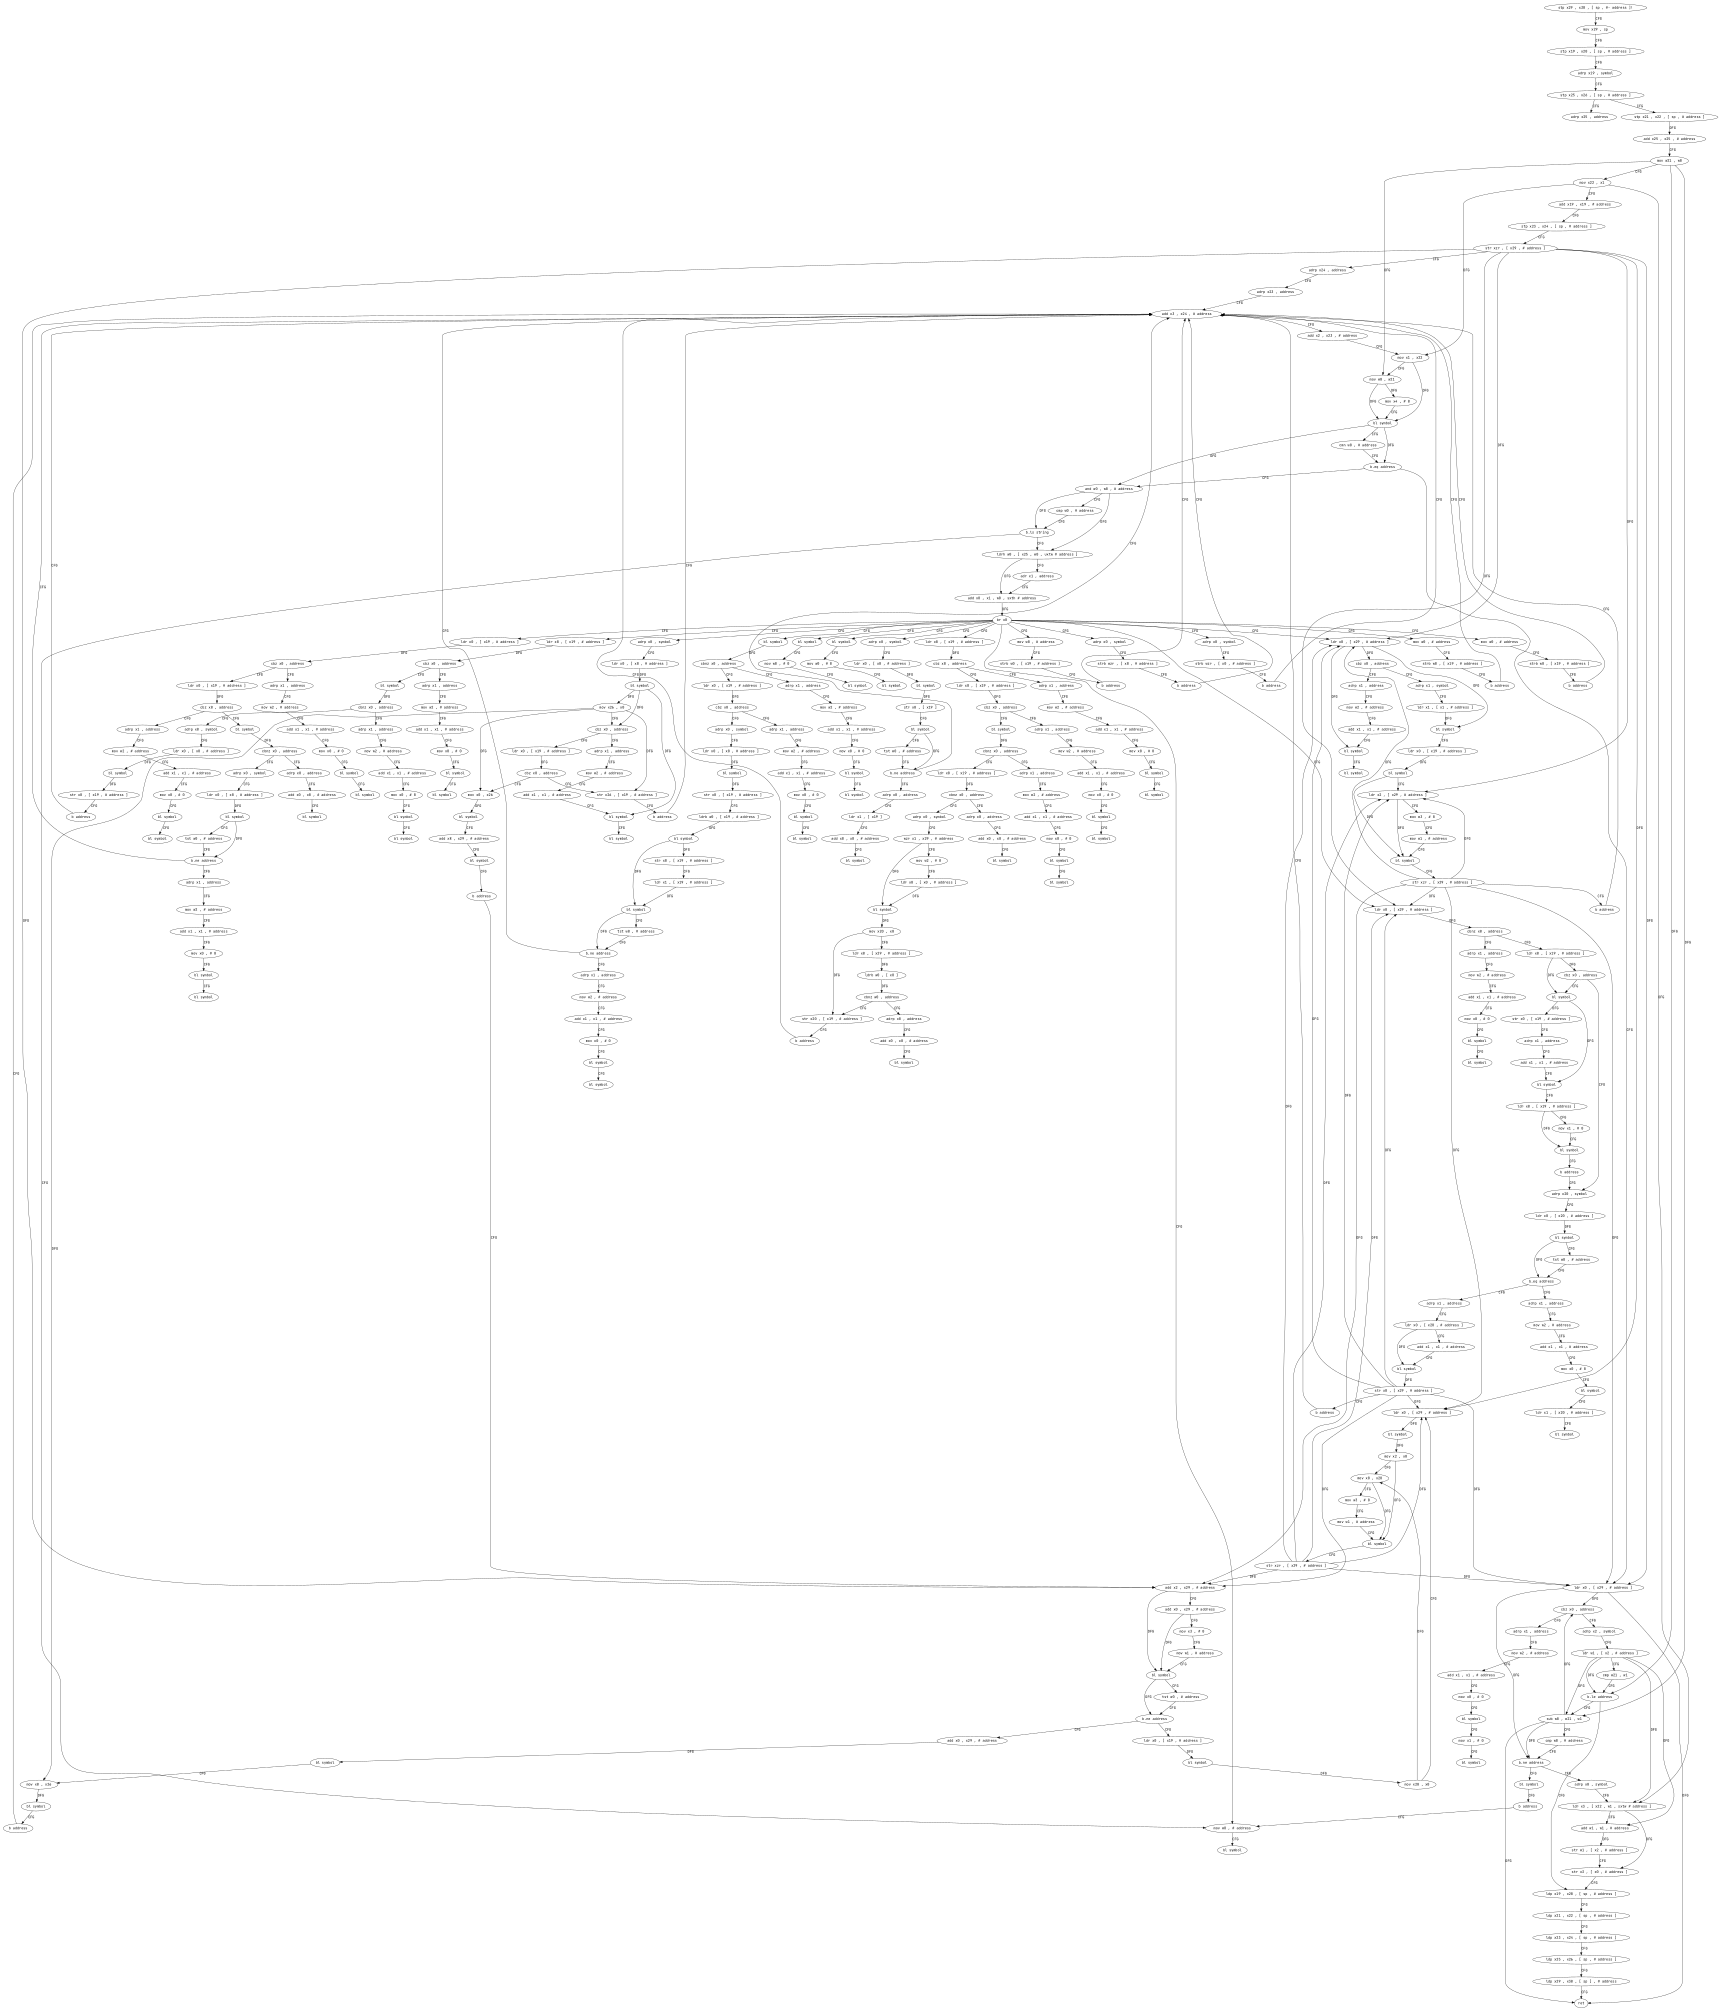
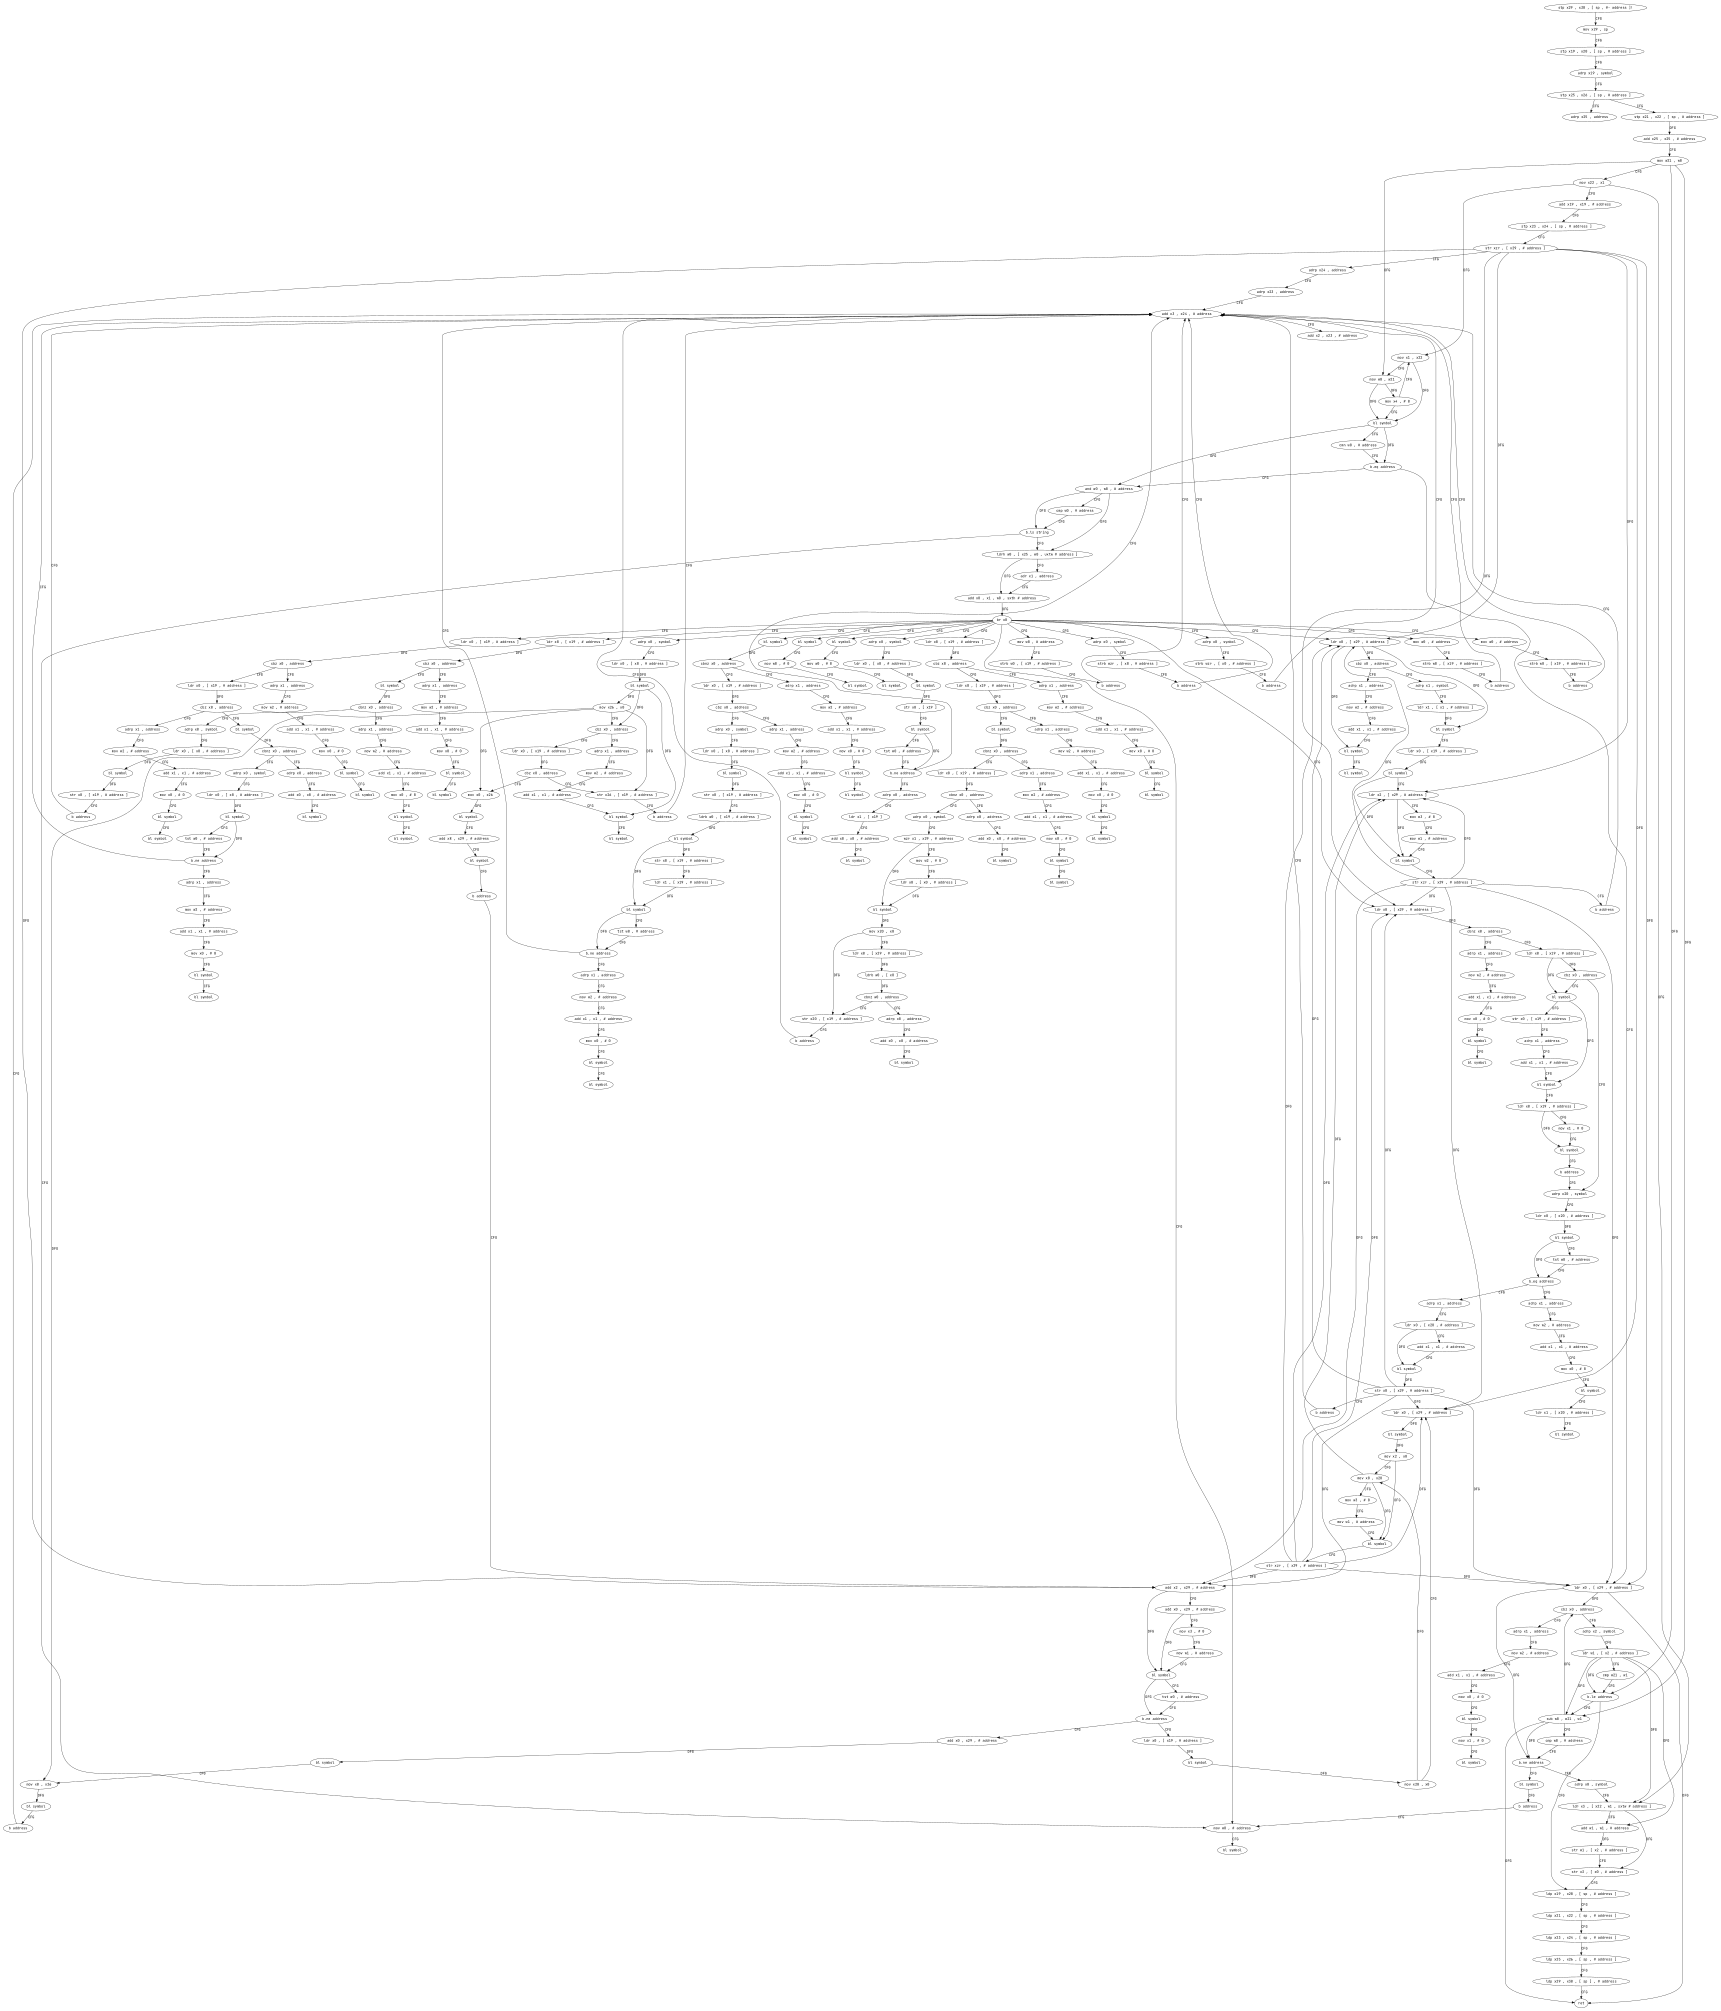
(1371, 347) -> (1404, 381)
(1345, 1096) -> (1334, 1144)
